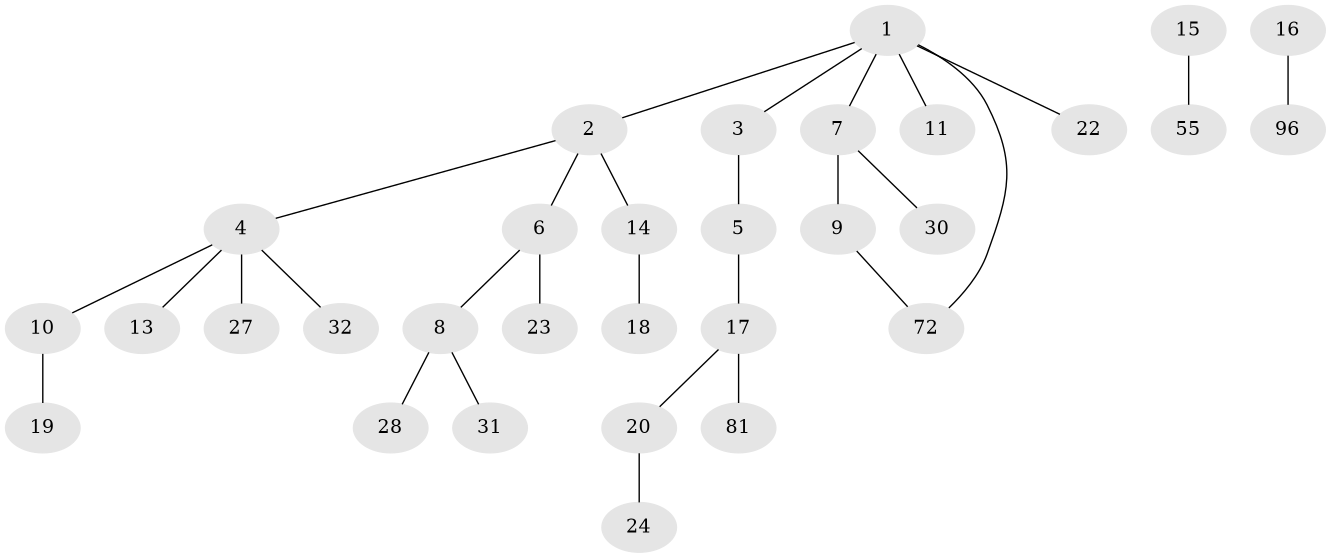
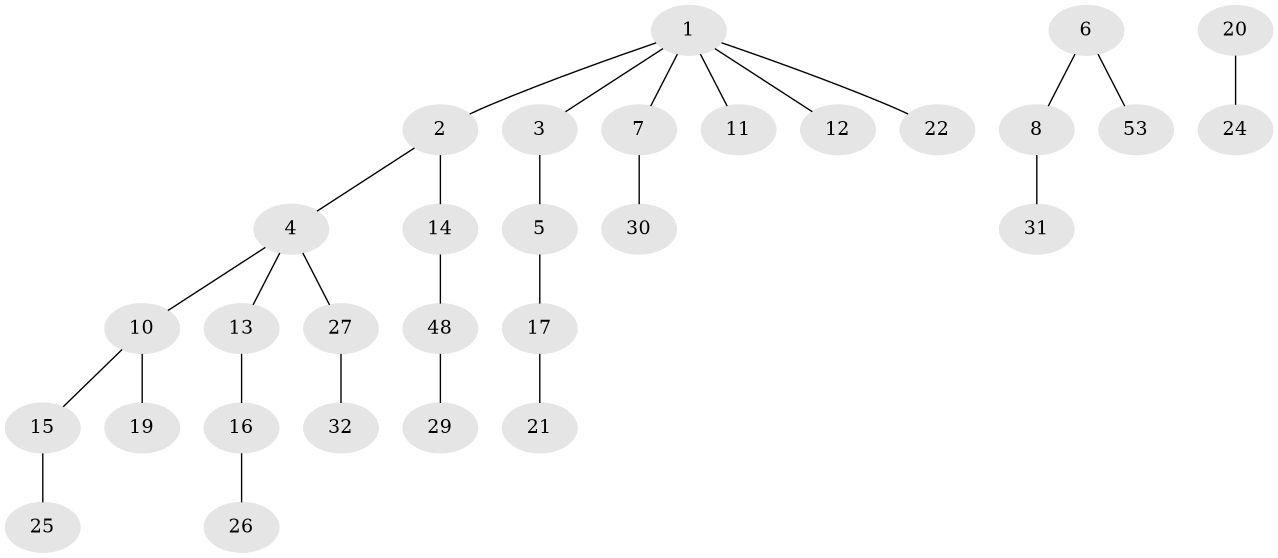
(1189, 130) -> (43, 527)
(1288, 130) -> (242, 527)
(565, 180) -> none
(838, 229) -> none
(291, 279) -> (341, 378)
(540, 329) -> (1136, 130)
(639, 329) -> (440, 329)
(926, 329) -> (838, 130)
none -> (93, 378)
none -> (242, 378)
(689, 378) -> none
(391, 428) -> none
none -> (440, 428)
(739, 428) -> (540, 428)
